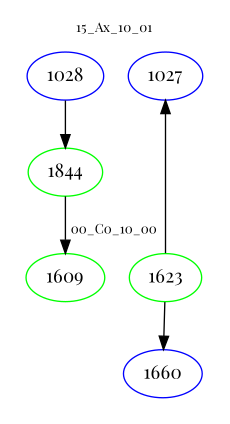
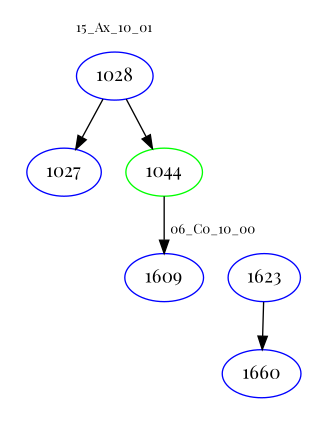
(65, 172) -> (164, 172)
(166, 184) -> (93, 118)
(114, 230) -> (213, 230)
(65, 278) -> (164, 278)
(166, 278) -> (264, 278)
